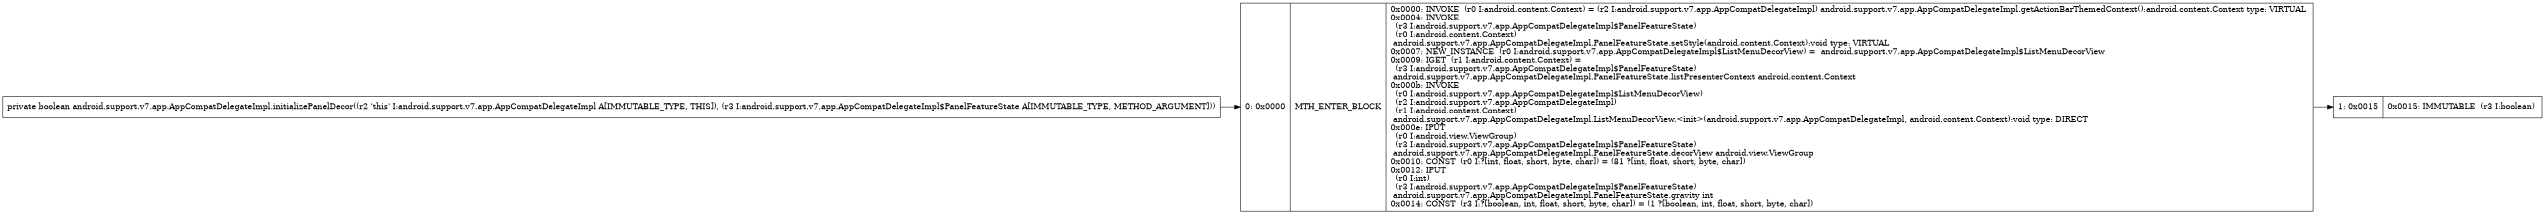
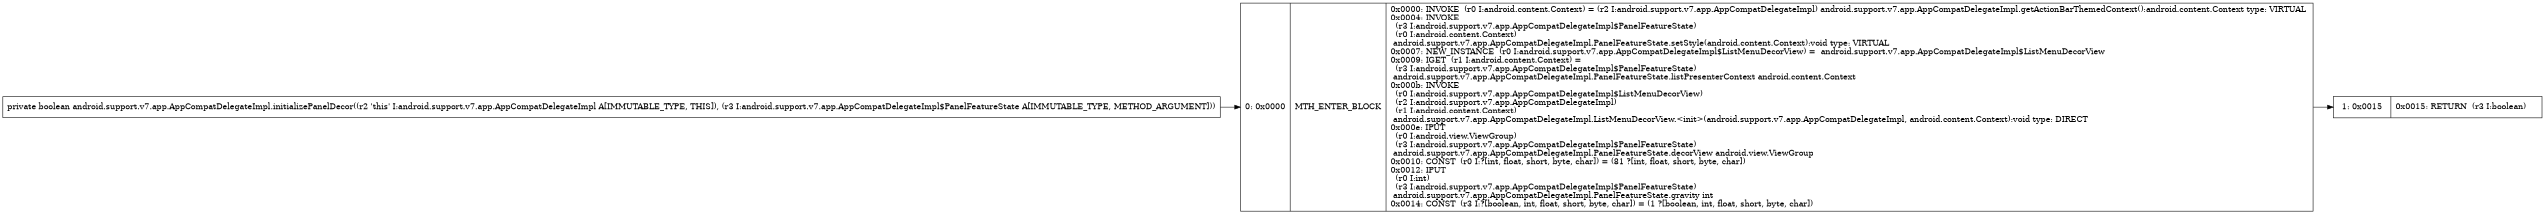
(2463, 107) -> (2462, 107)
